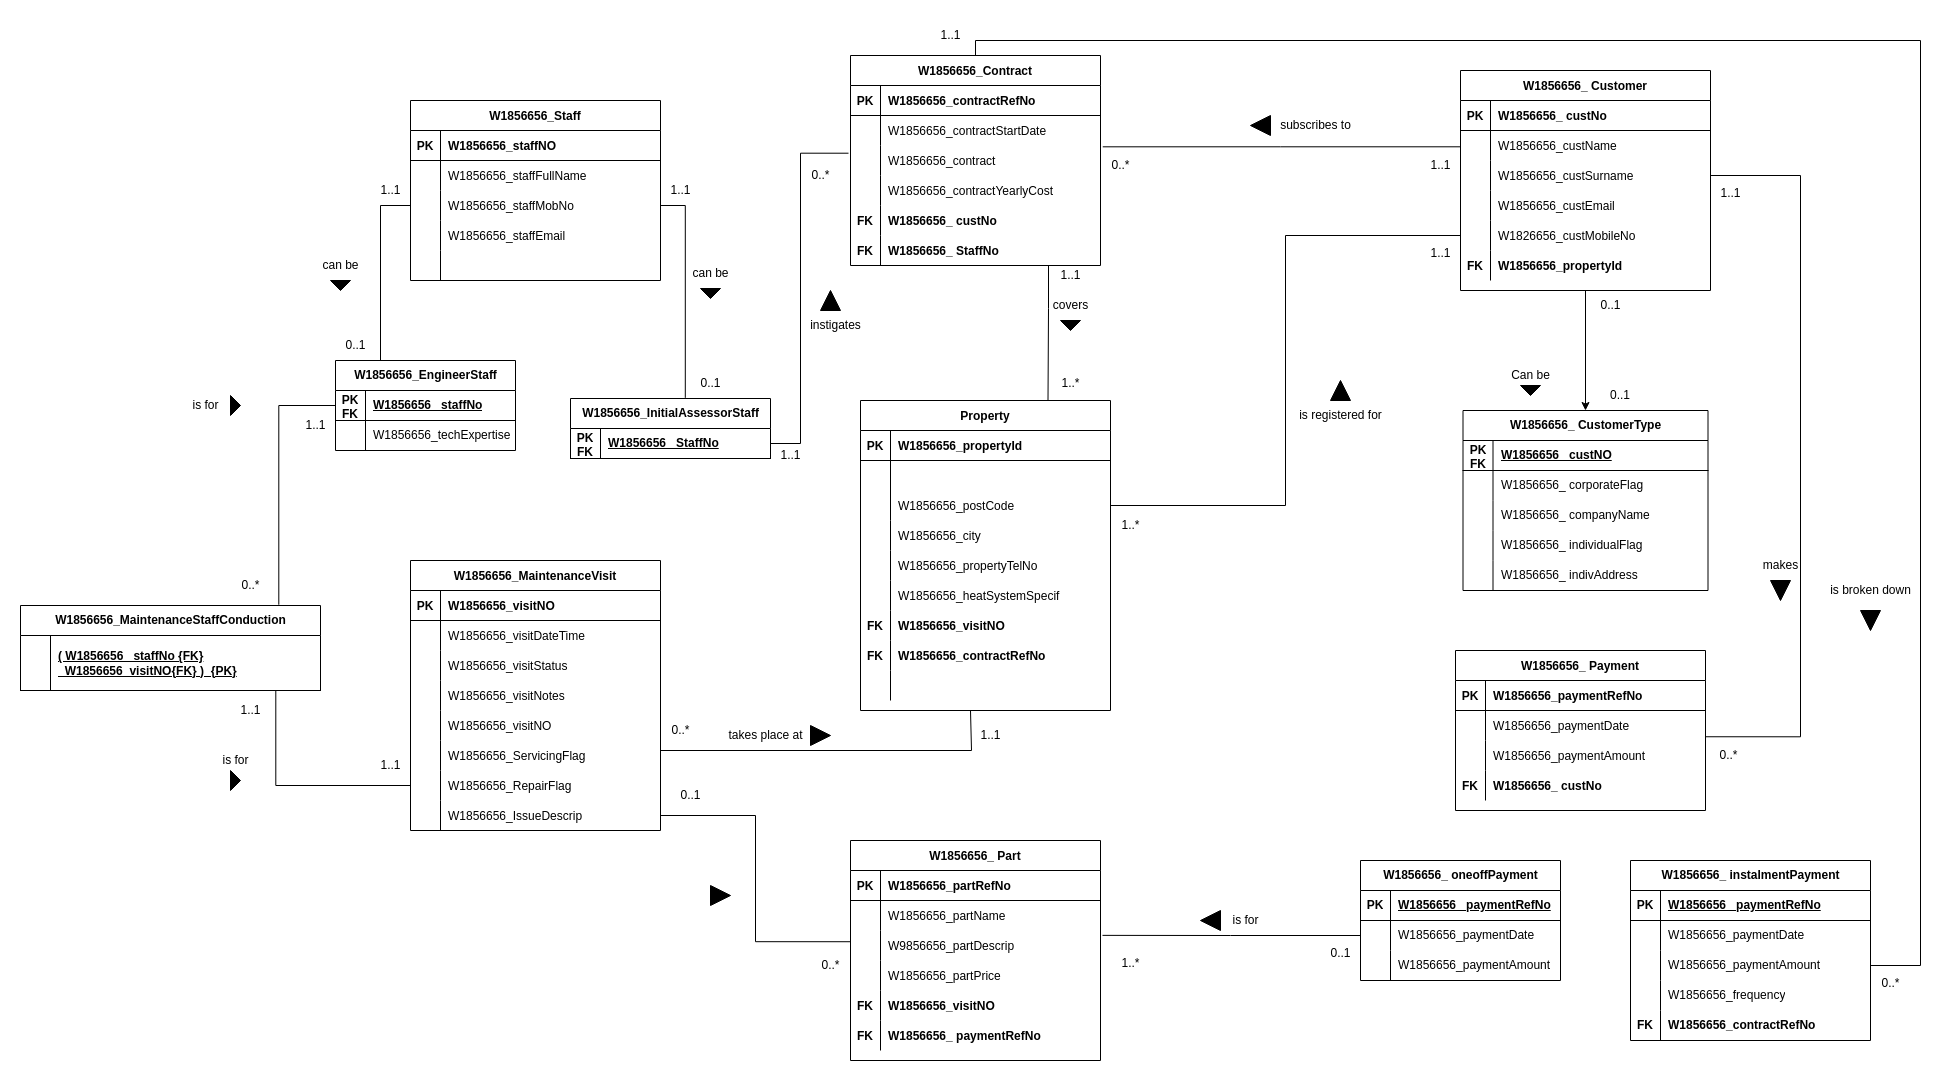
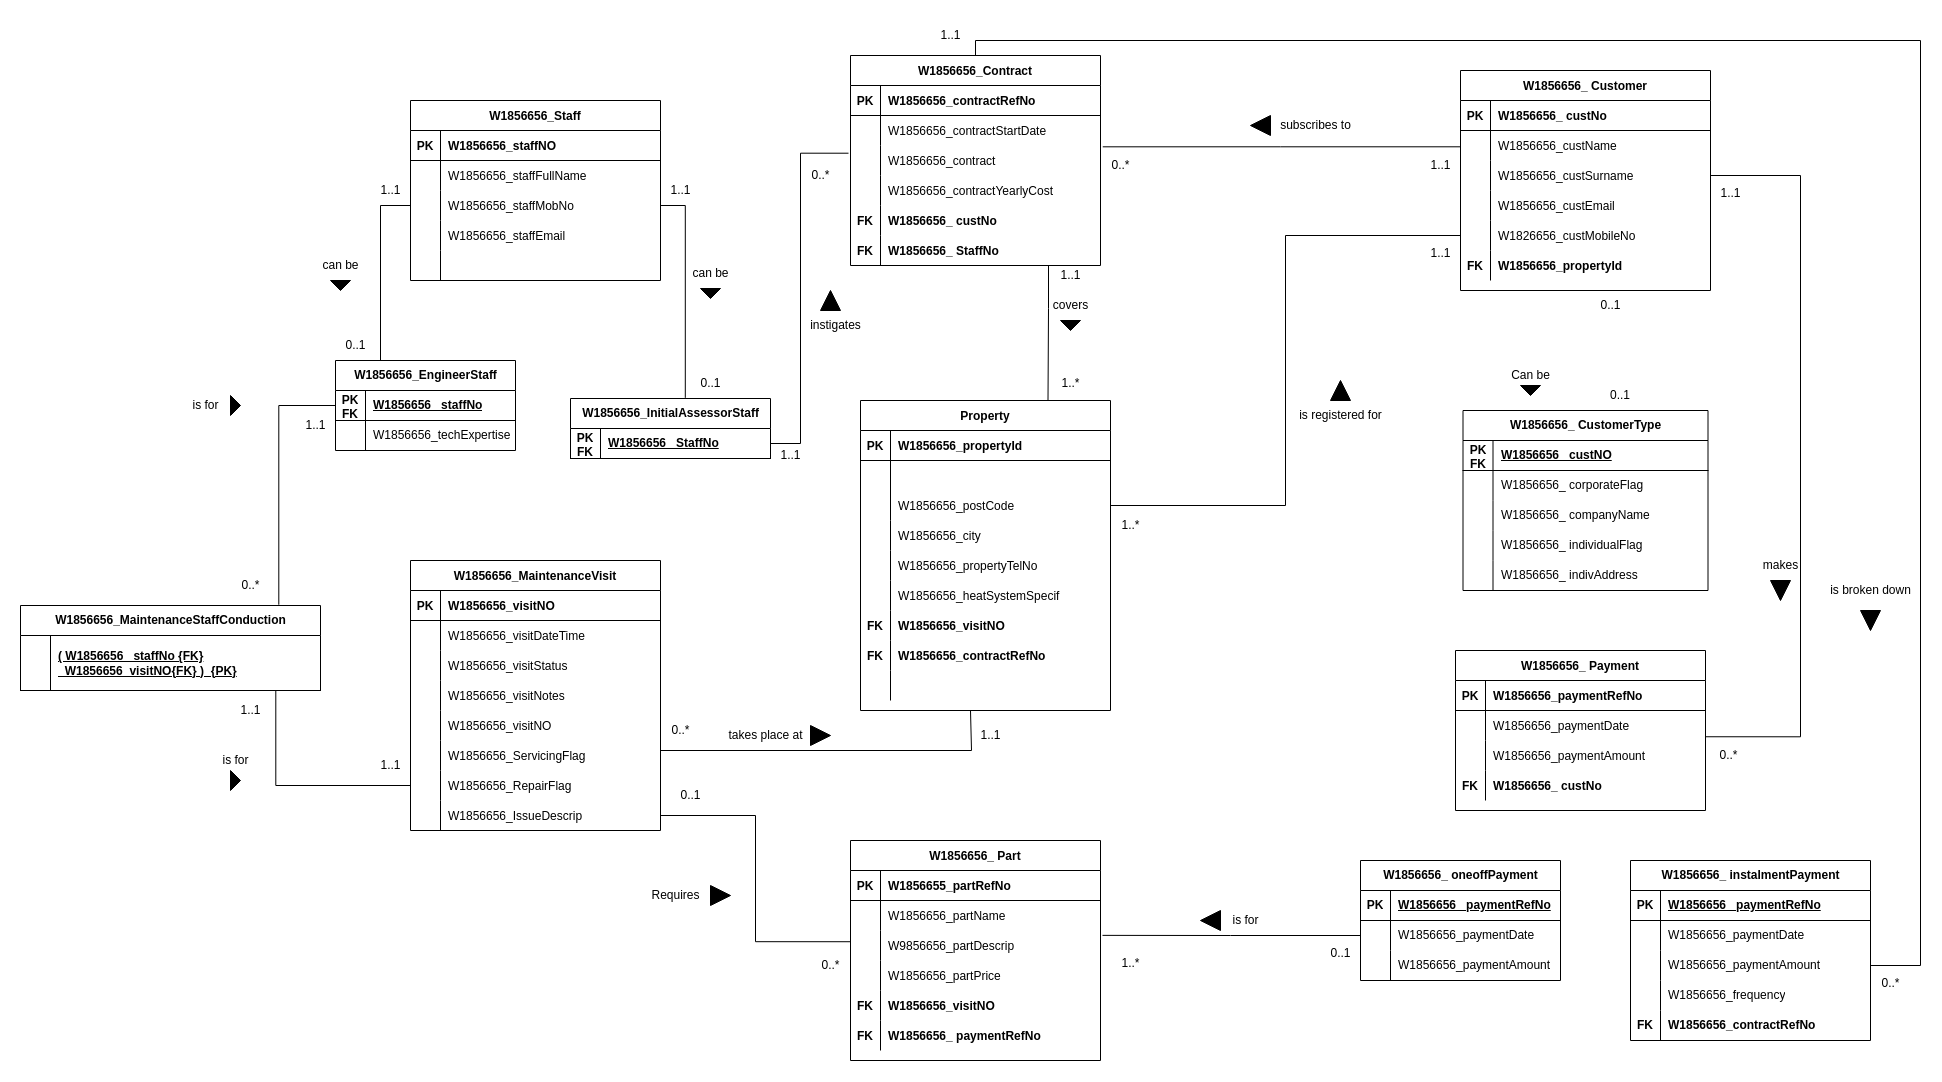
(1586, 348) -> none
(948, 886) -> (948, 886)
none -> (676, 896)
